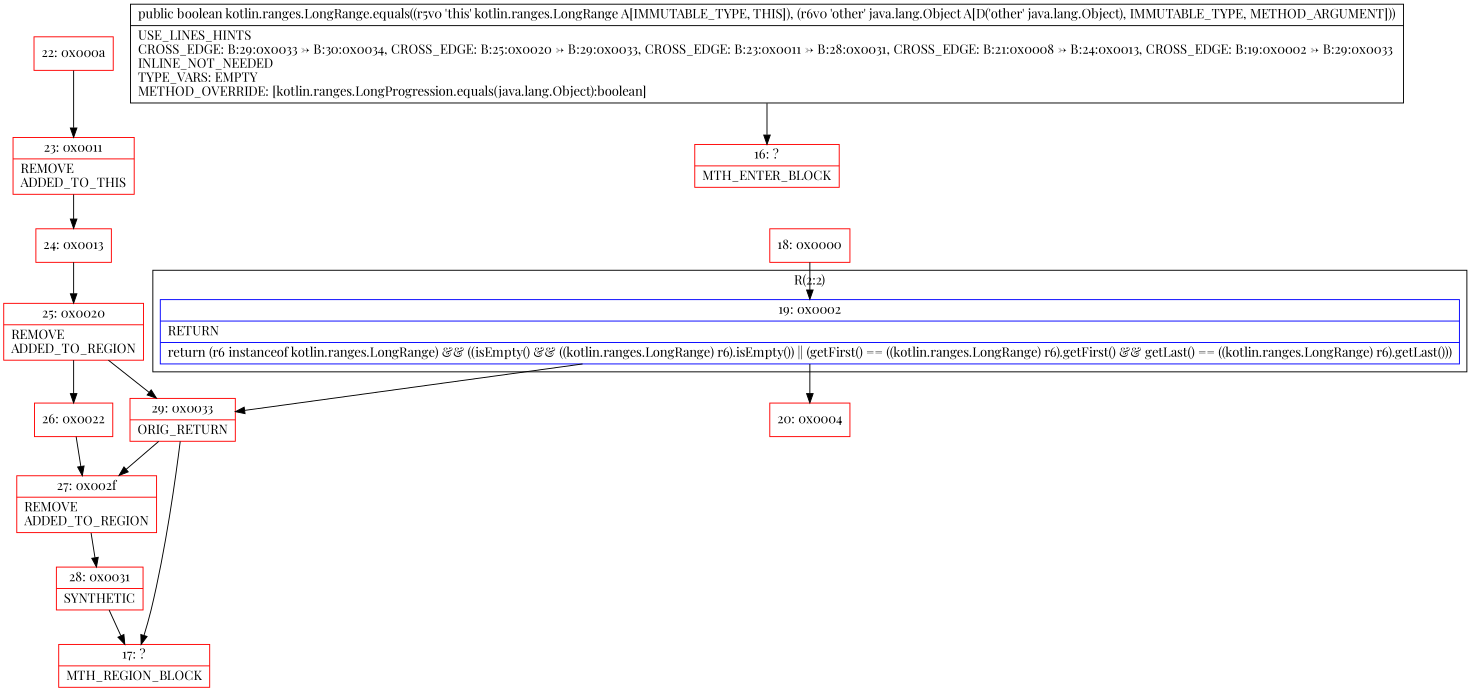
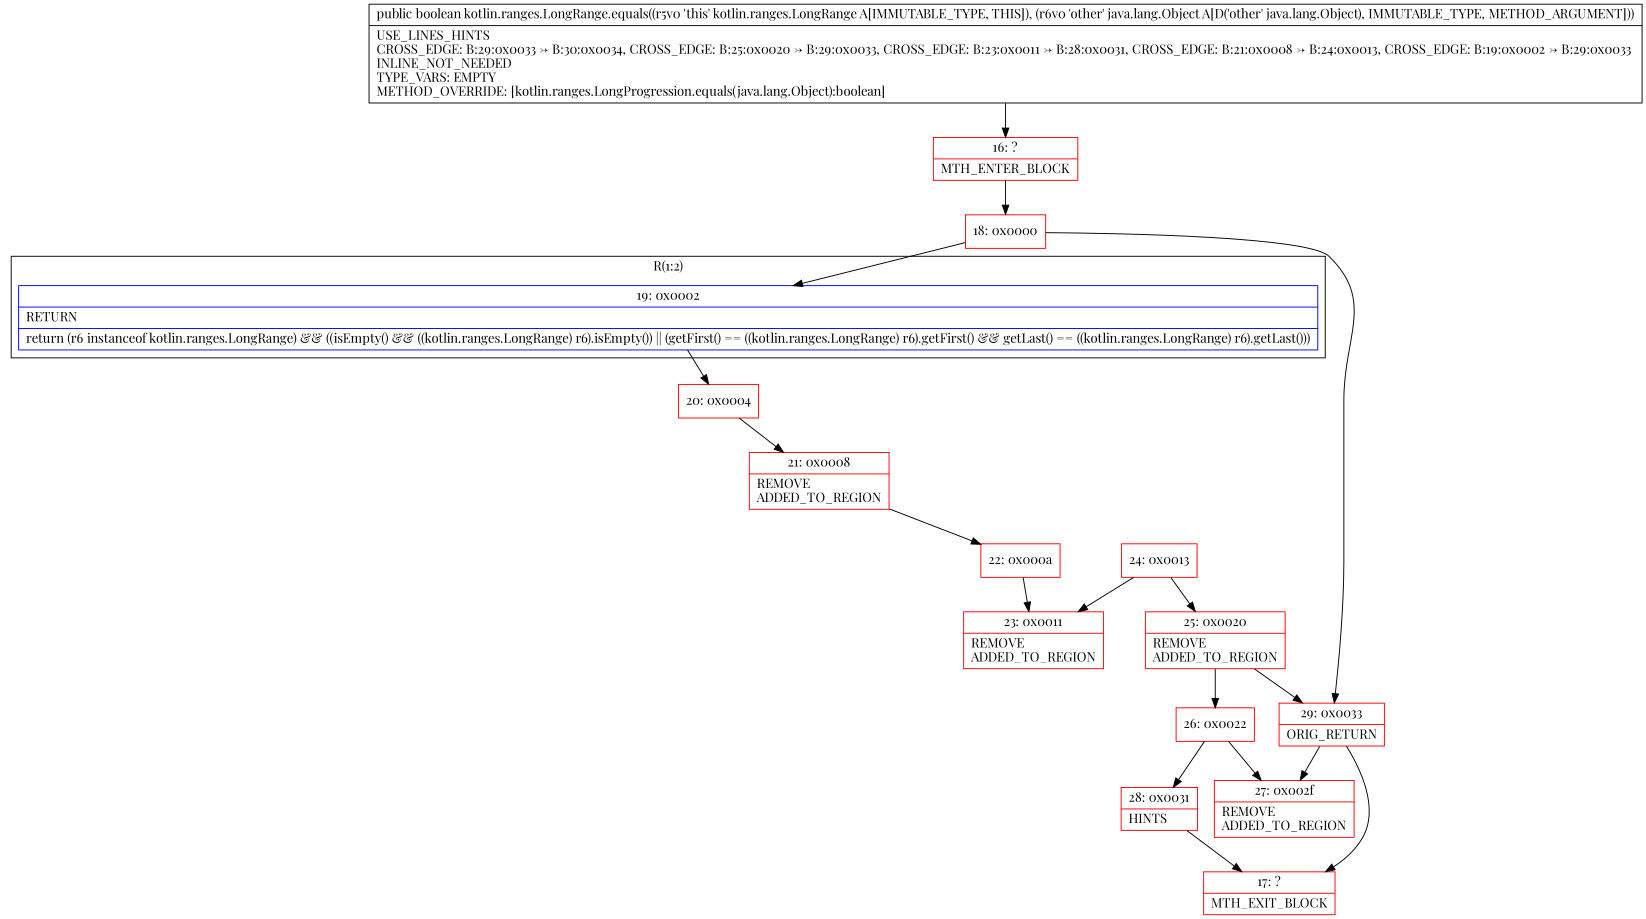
(74, 183) -> (1034, 657)
none -> (1006, 193)
(74, 207) -> (1110, 592)
(810, 281) -> (668, 267)
(414, 387) -> (1353, 329)
none -> (819, 481)
(93, 545) -> (1192, 760)
(100, 599) -> (1148, 819)
(134, 676) -> (1269, 904)
